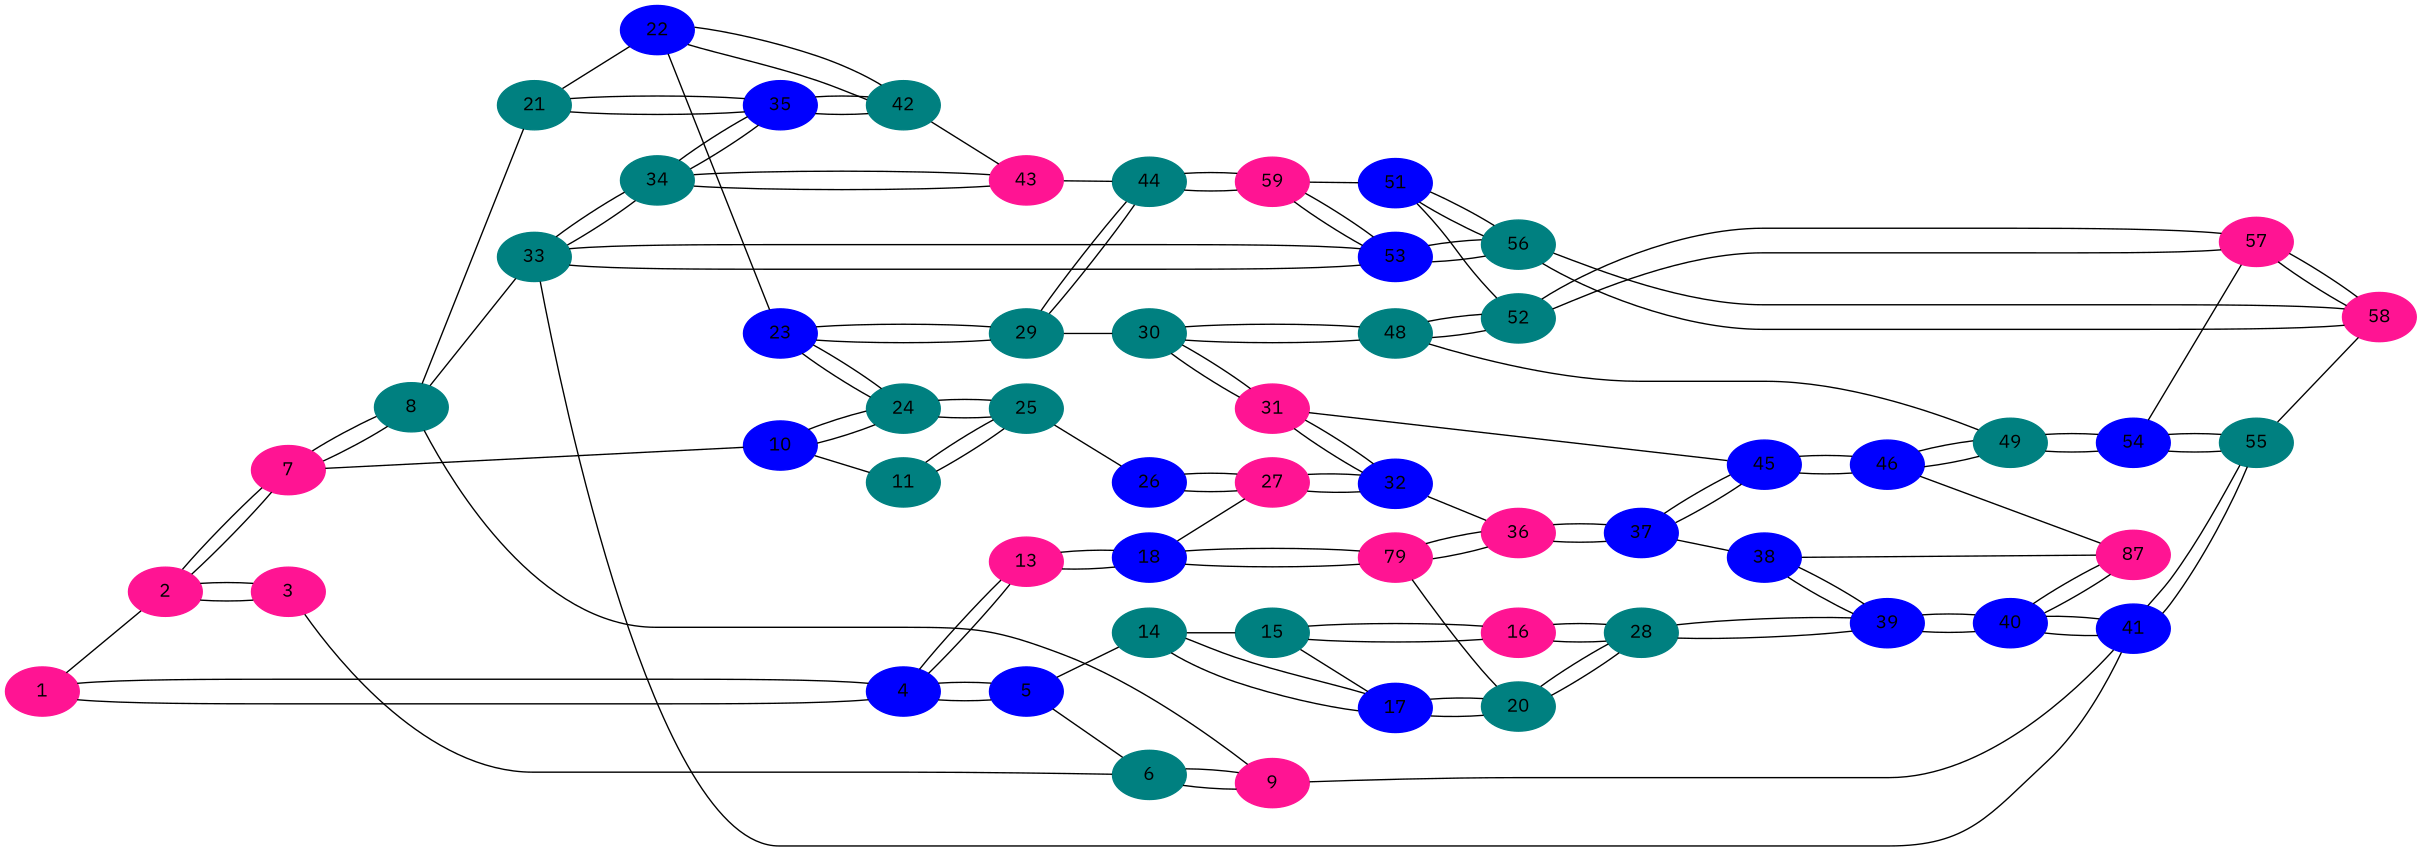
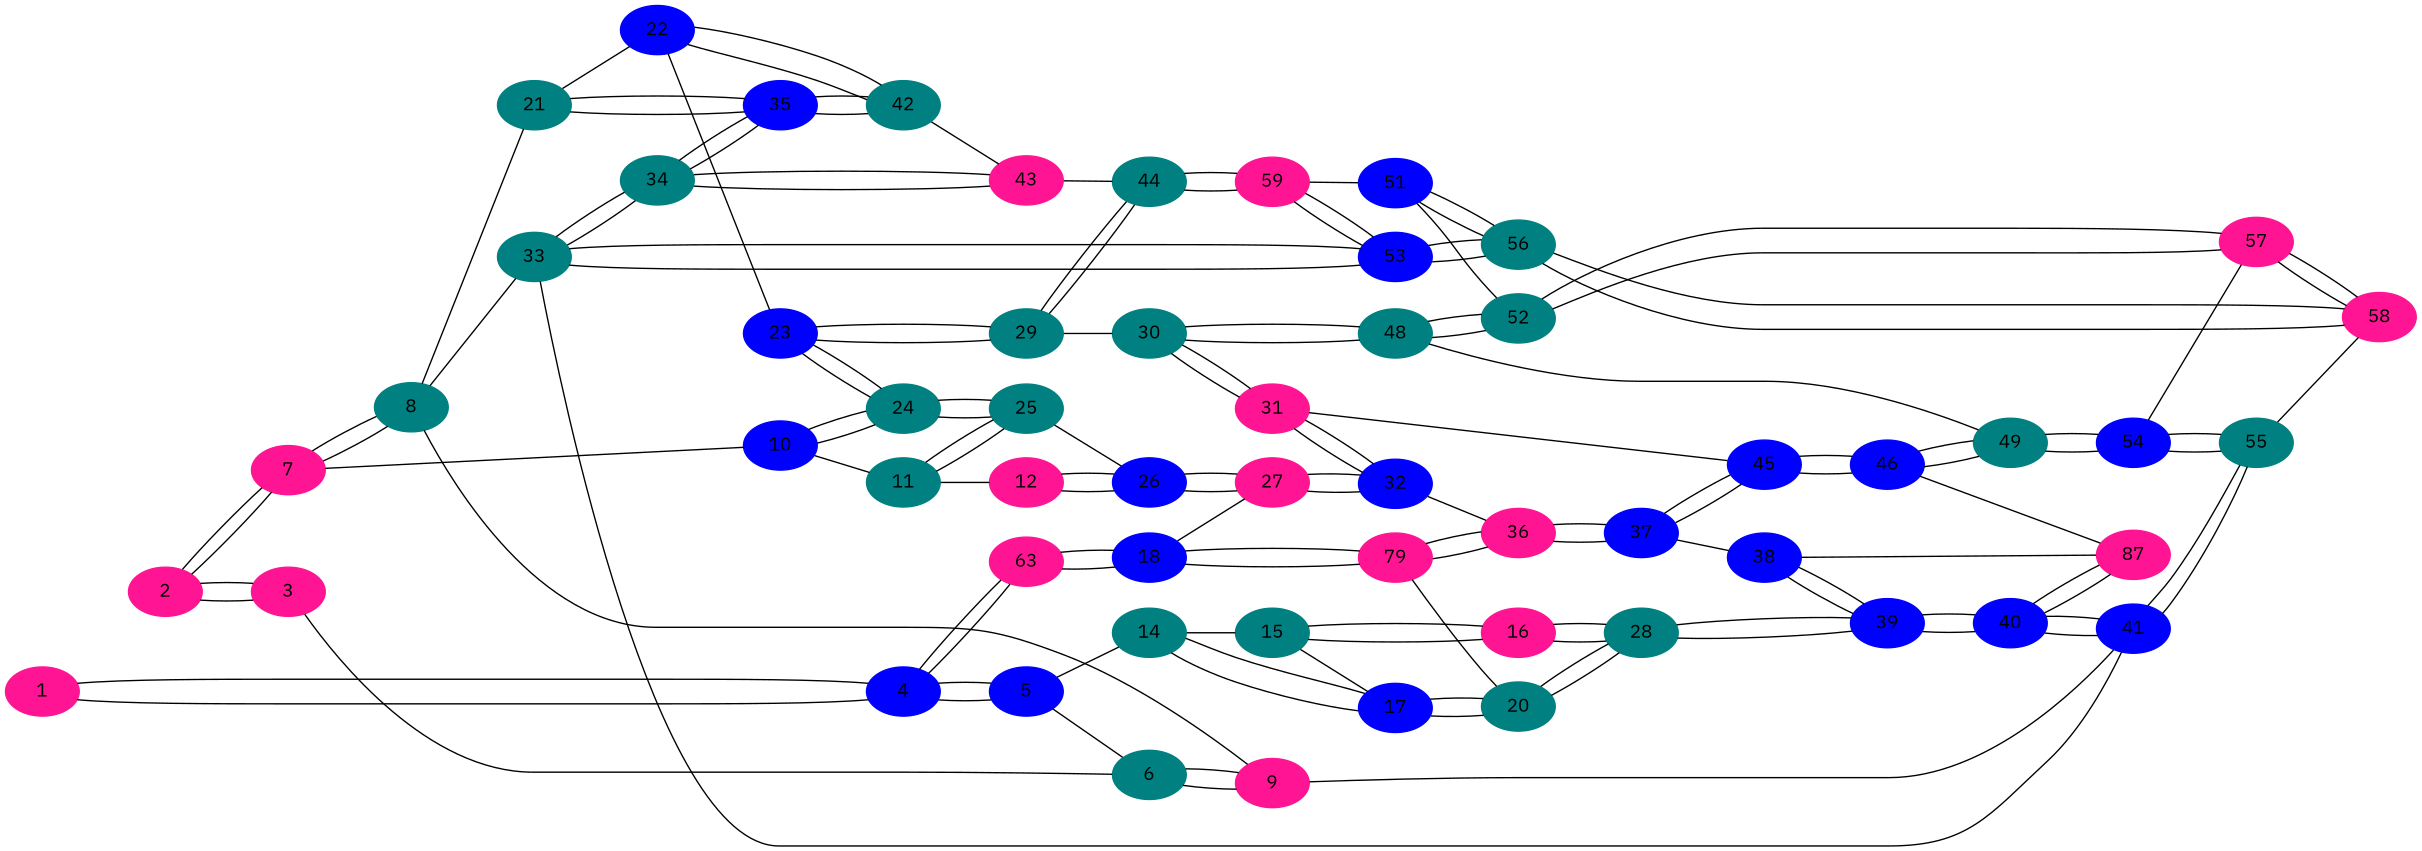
none -> (1026, 482)
(1026, 562) -> (1026, 562)
(104, 642) -> none
